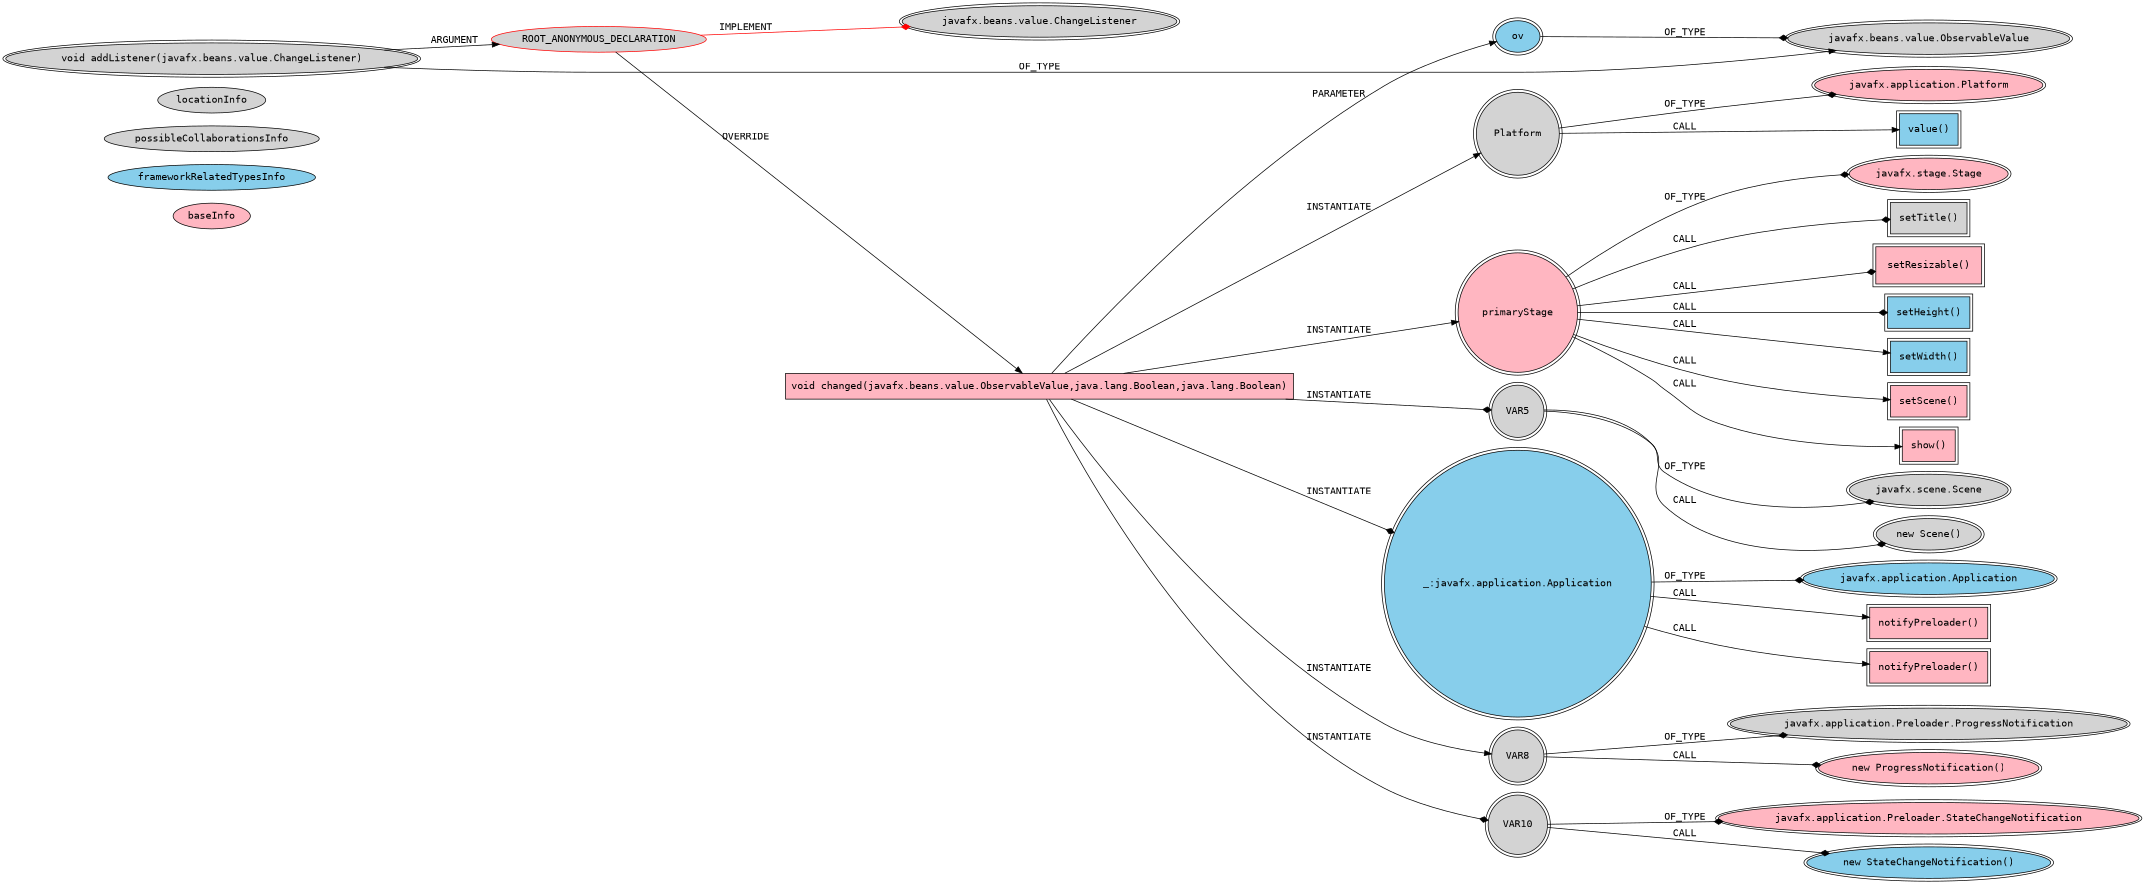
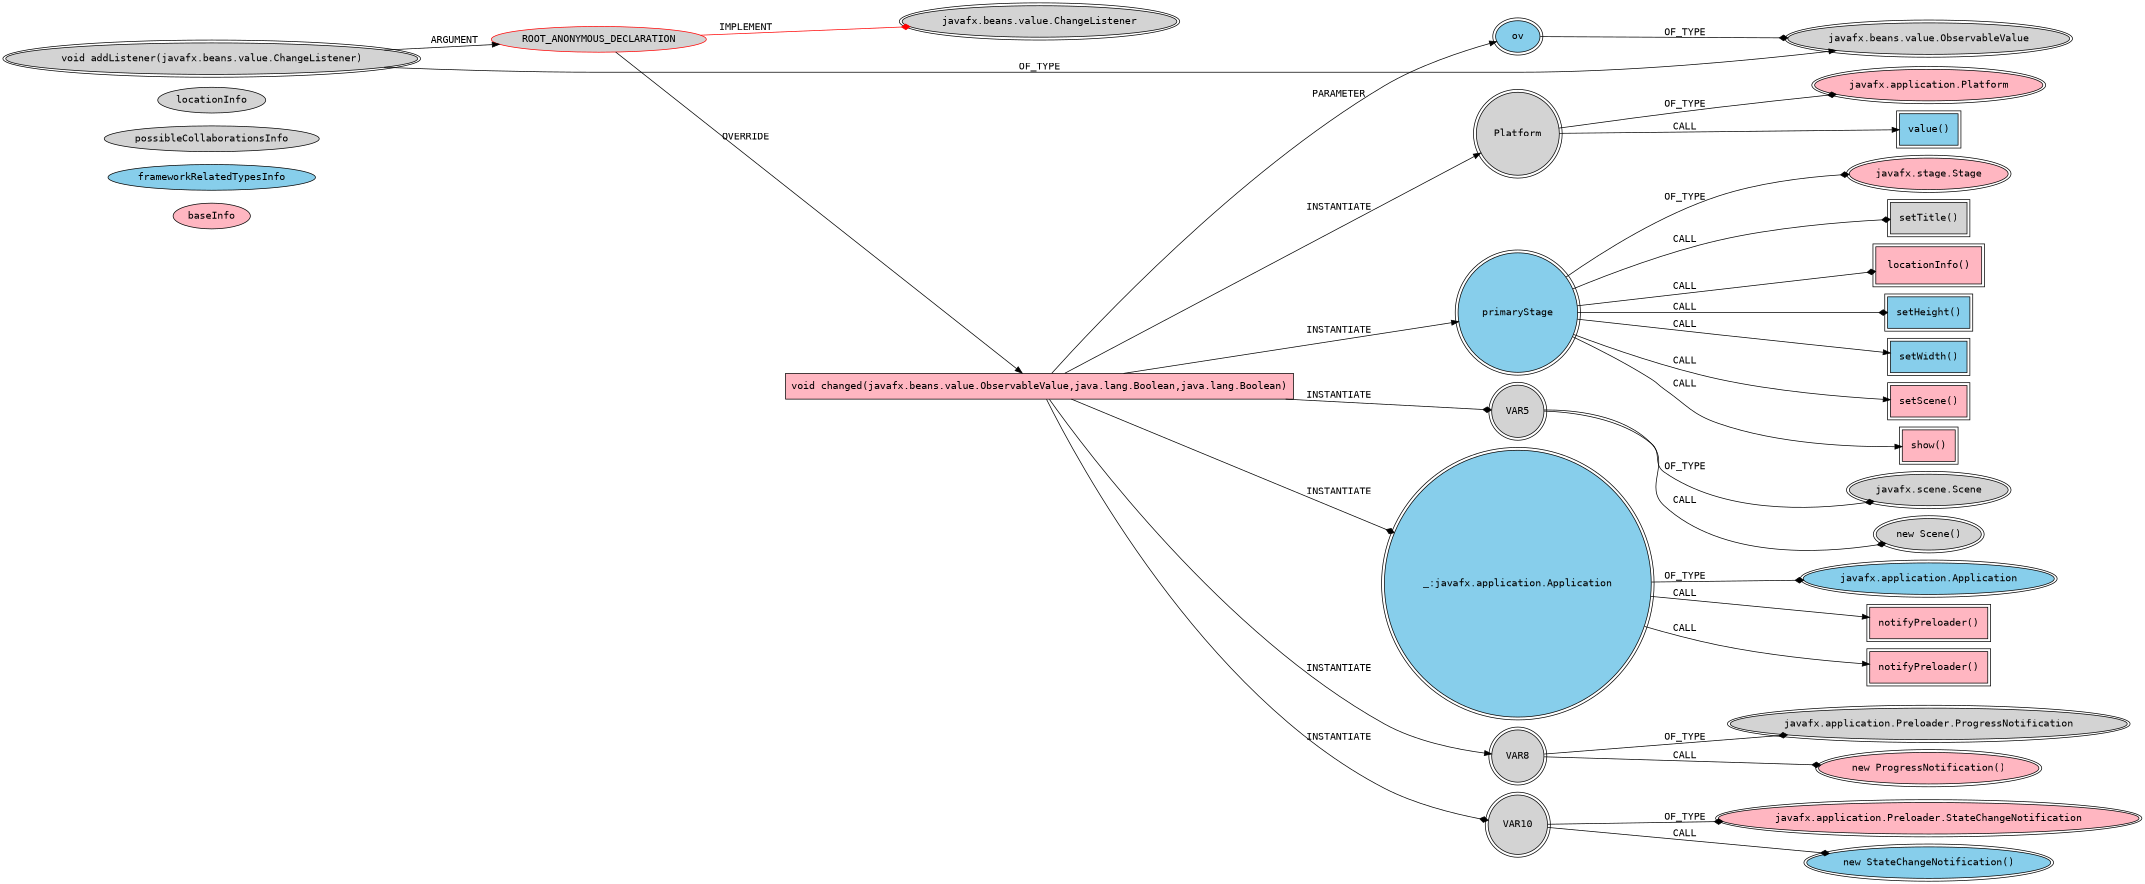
(1929, 265) -> (1929, 265)
(1518, 313) -> (1518, 313)
